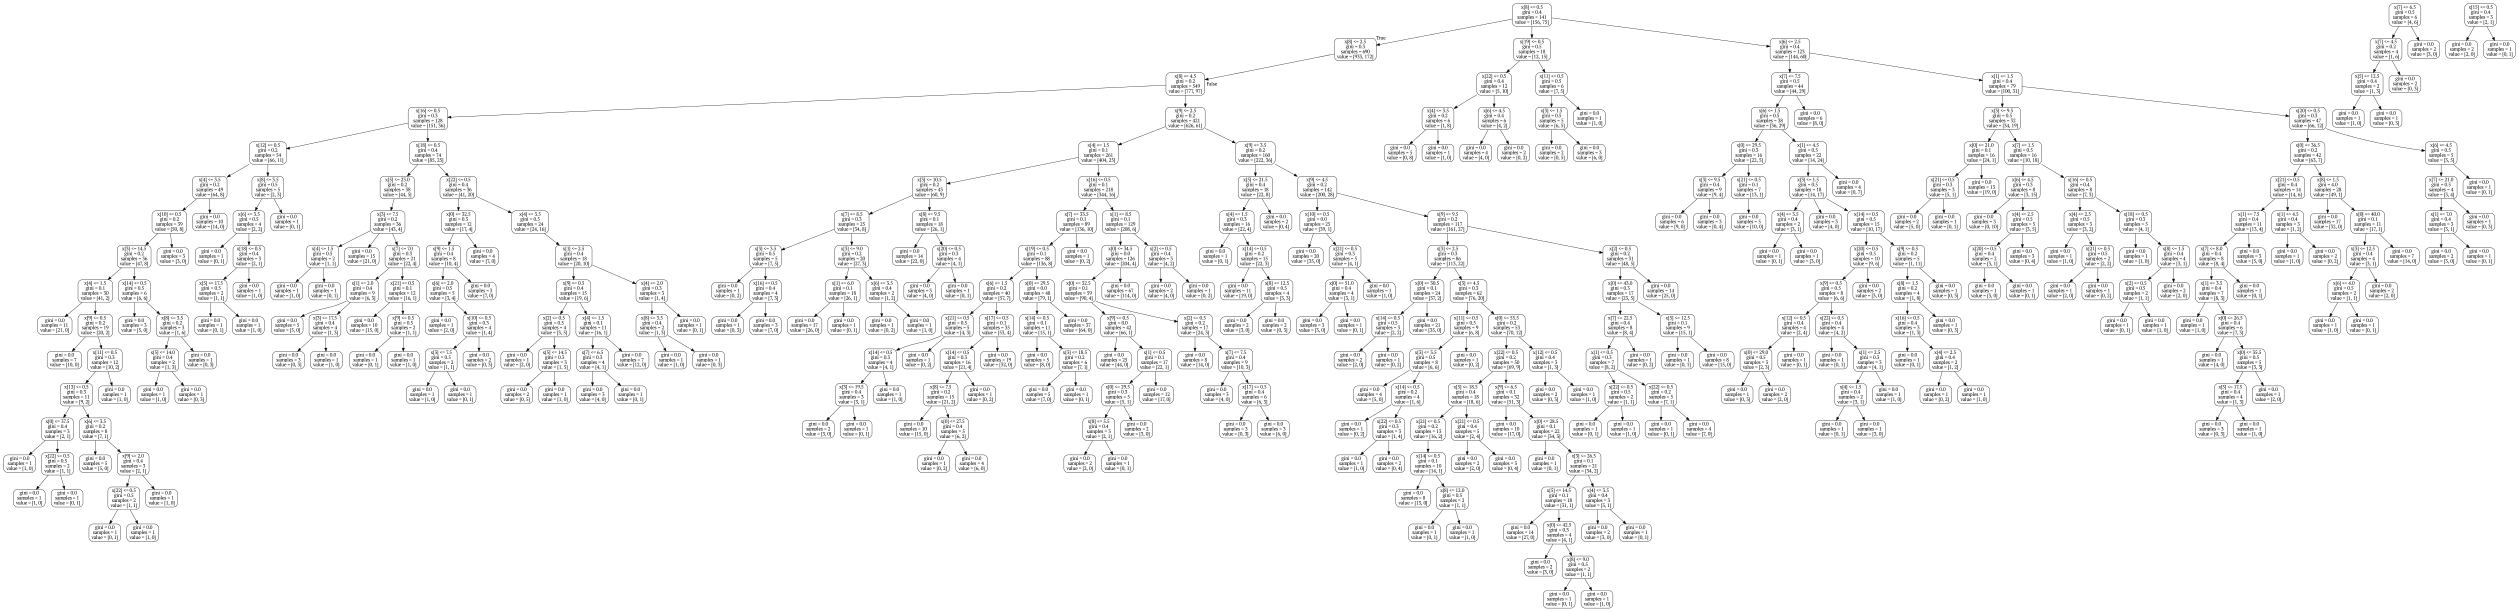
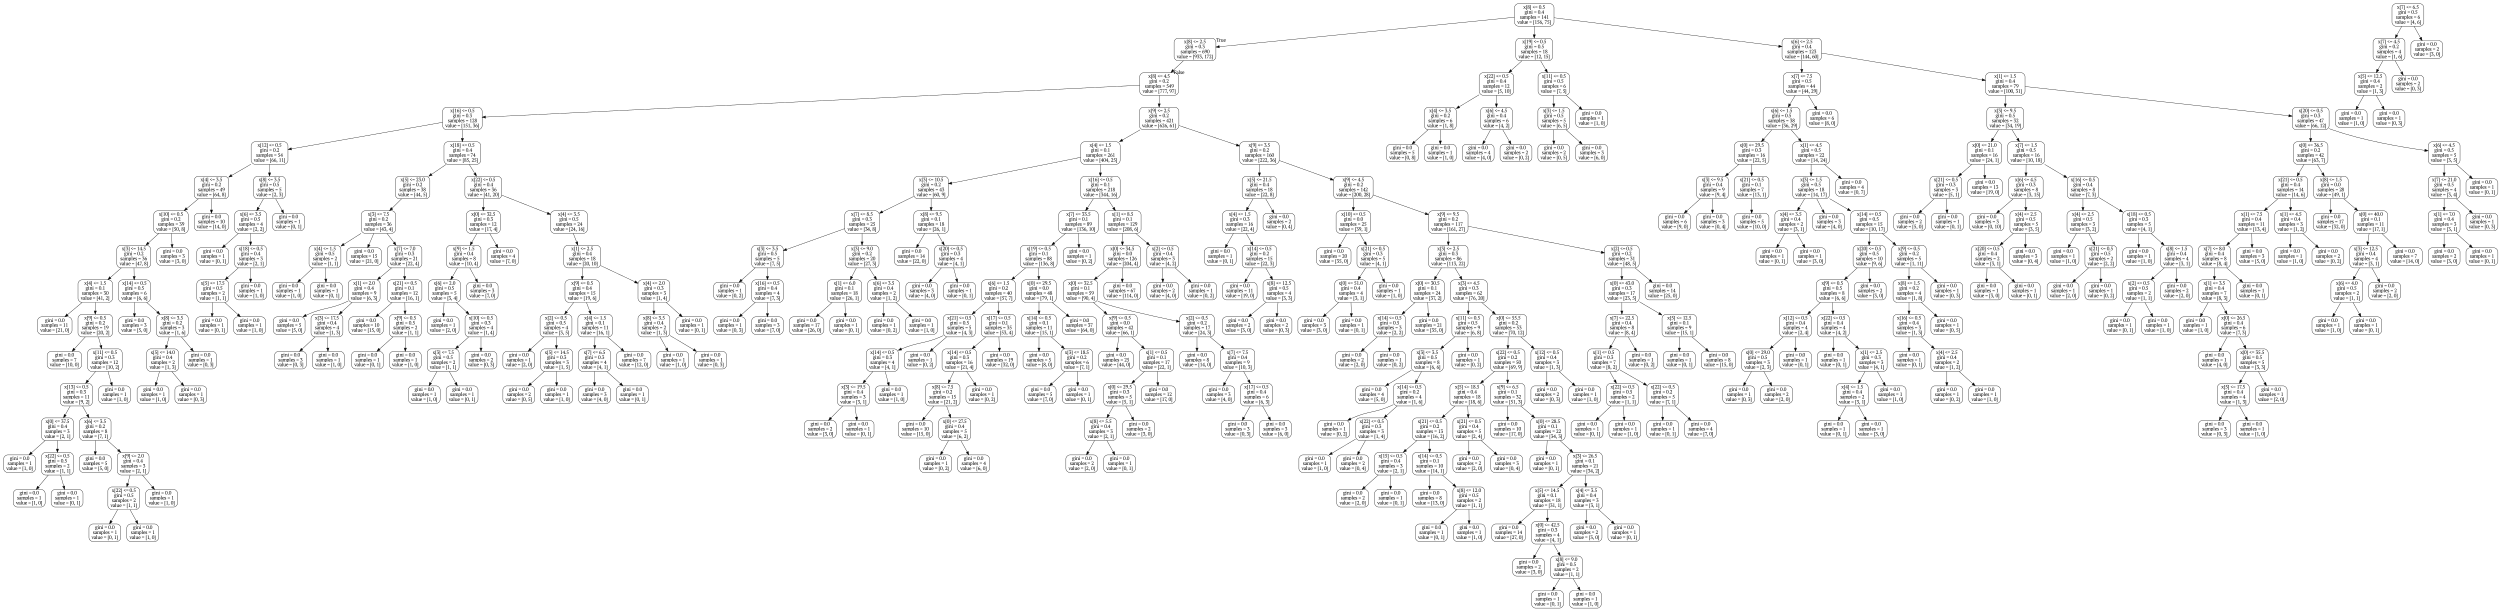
(2328, 188) -> (2331, 188)
none -> (1411, 445)
